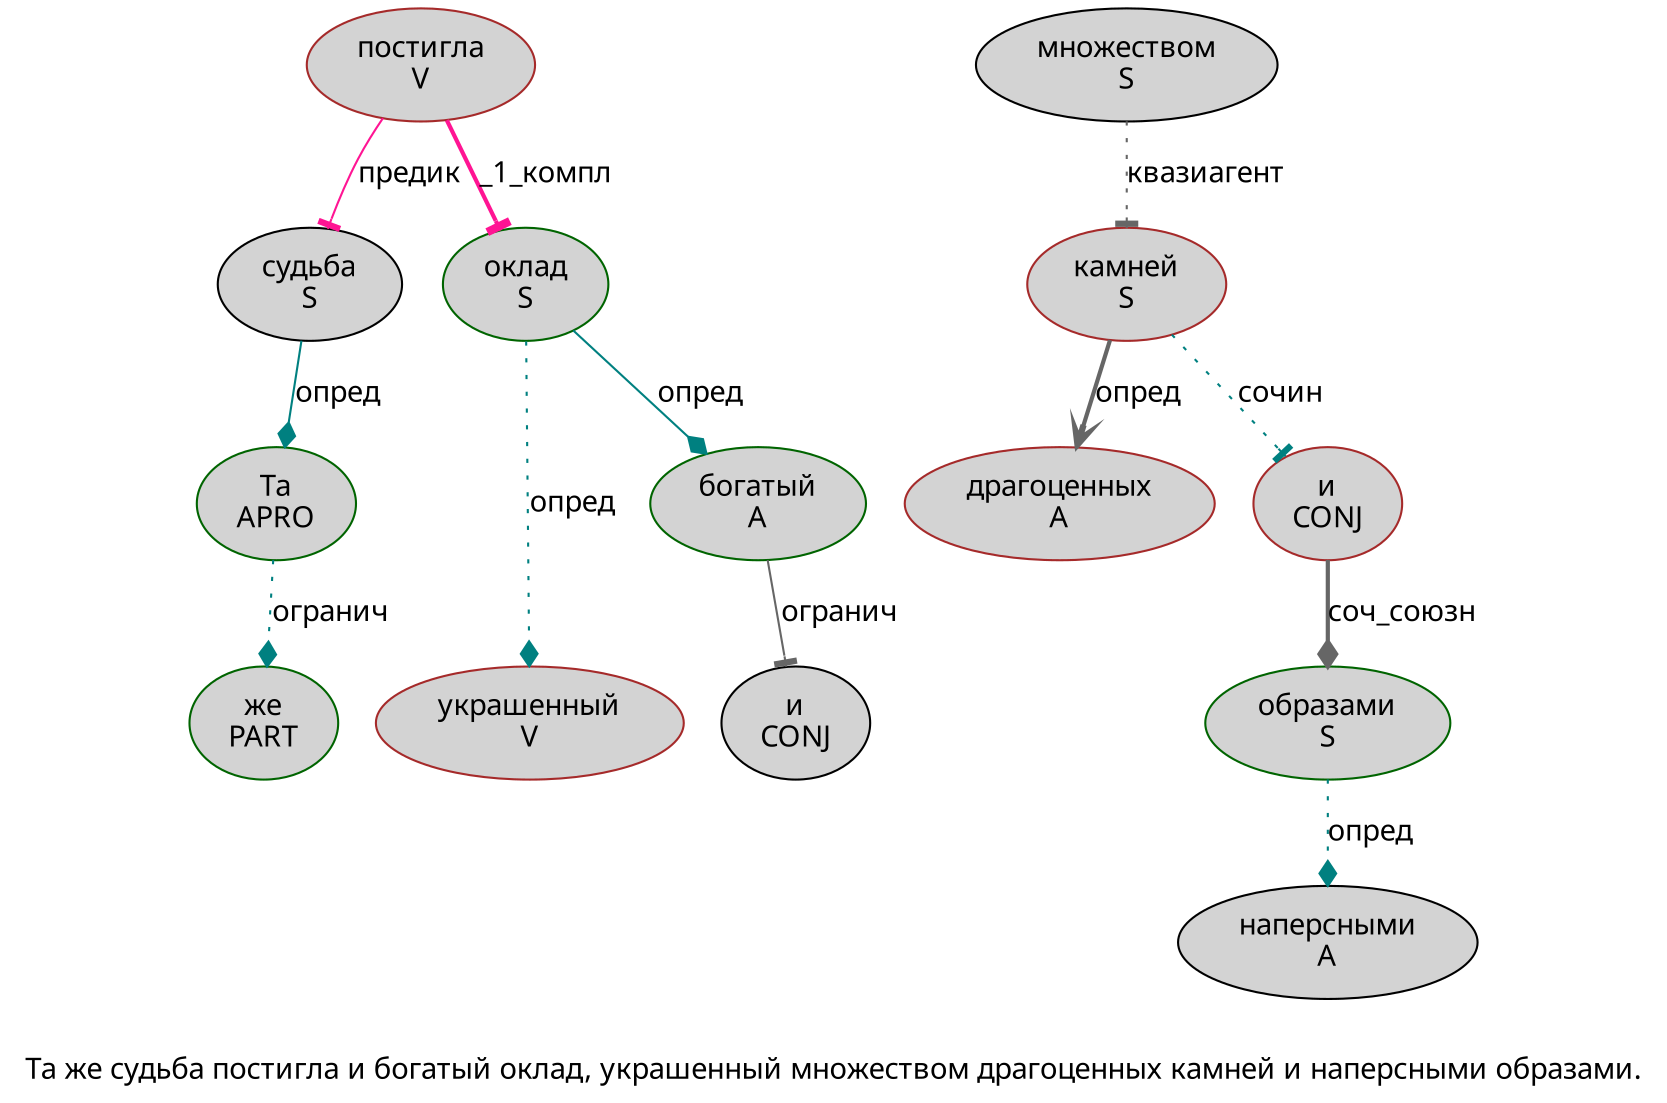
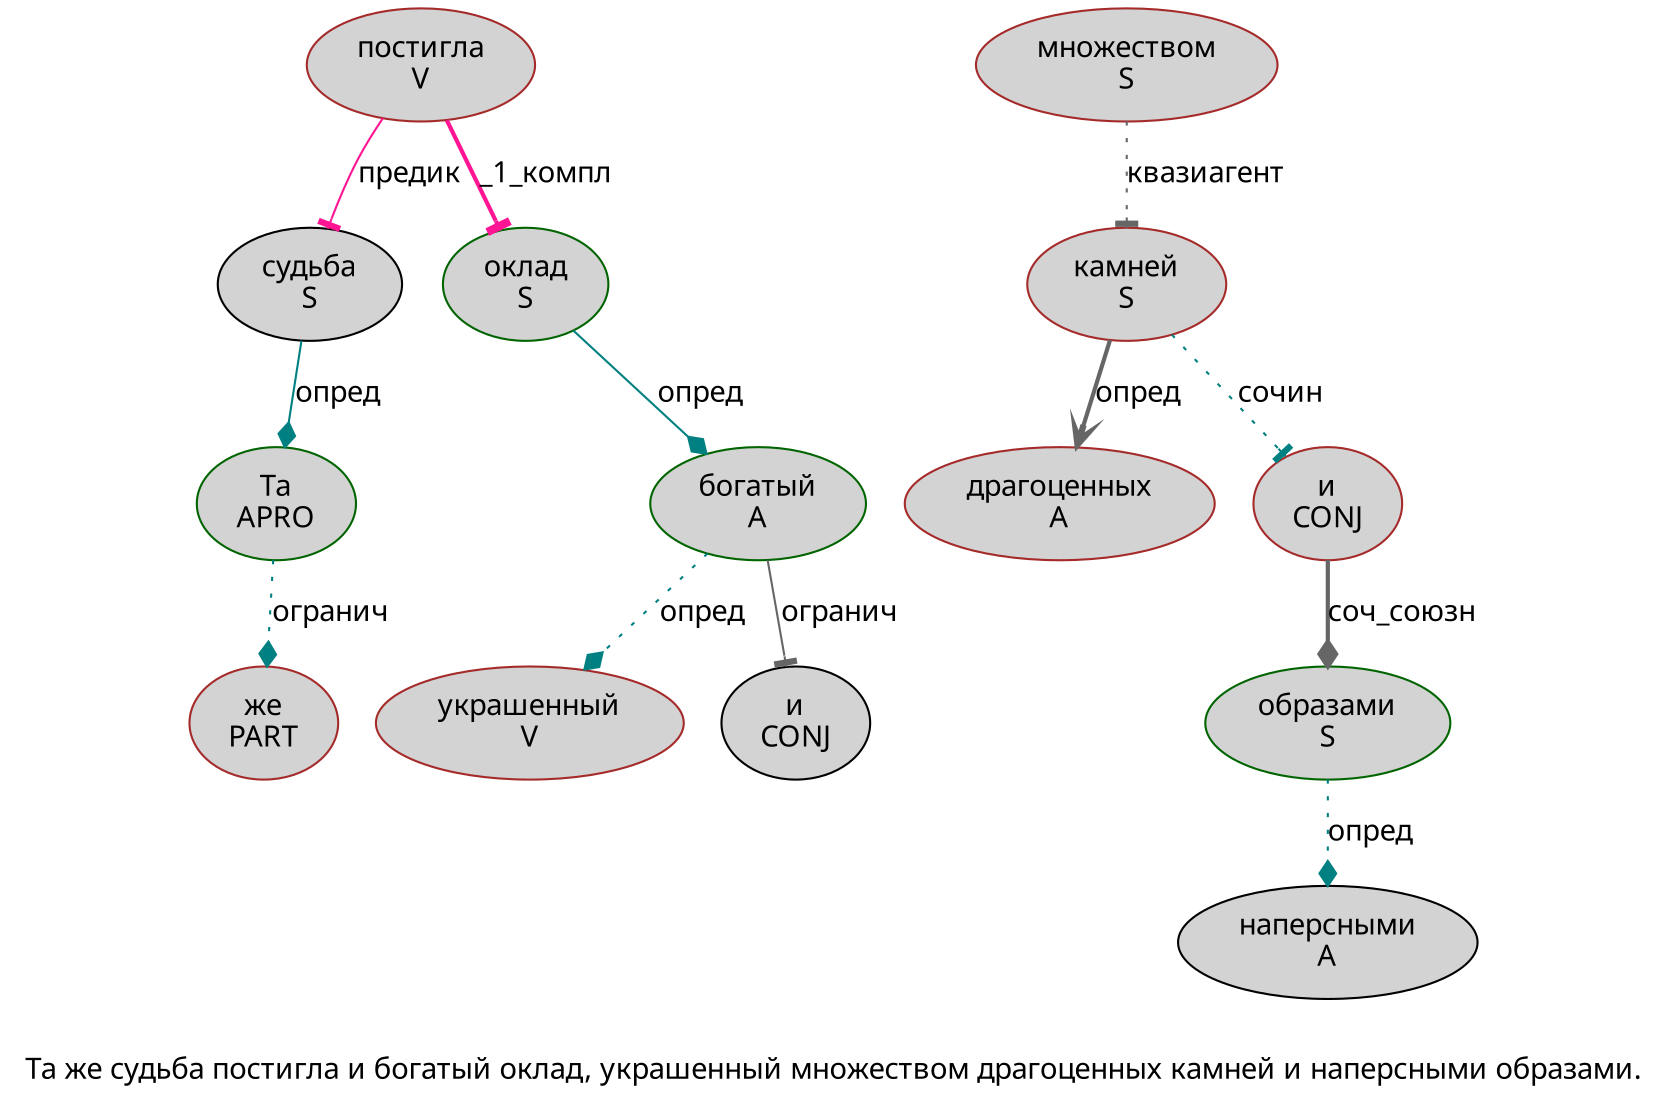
(1127, 65) -> (1127, 65)
(528, 491) -> (655, 603)
(264, 723) -> (264, 723)
